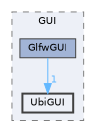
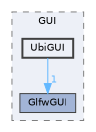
(48, 71) -> (48, 71)
